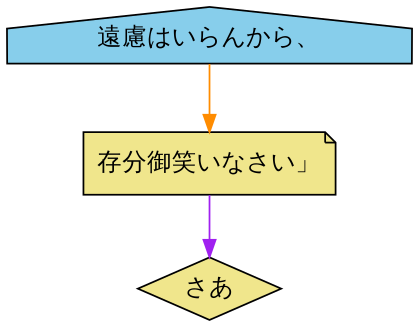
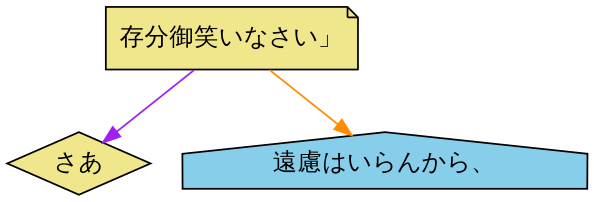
(210, 89) -> (304, 97)
